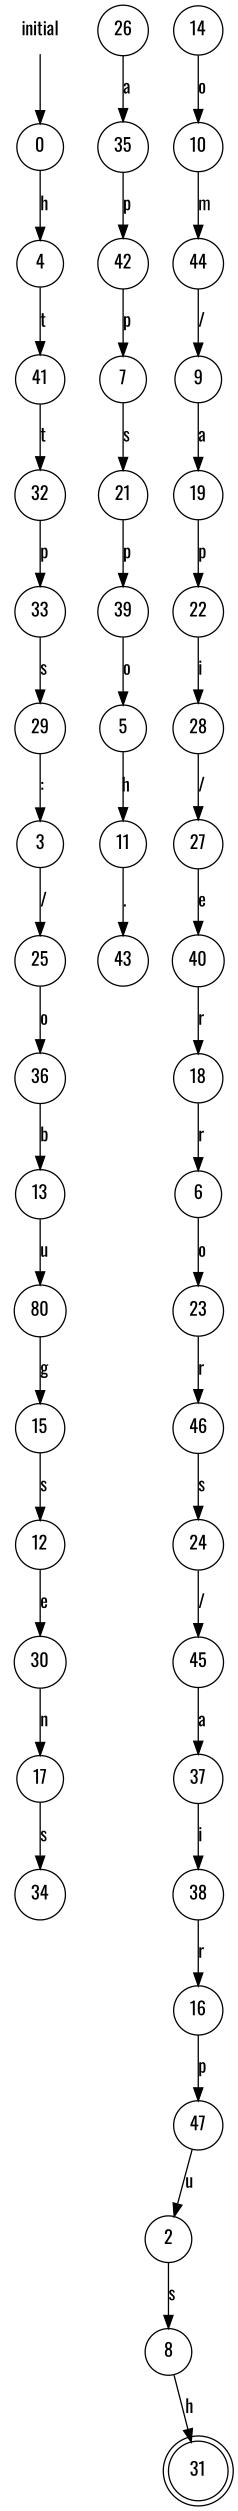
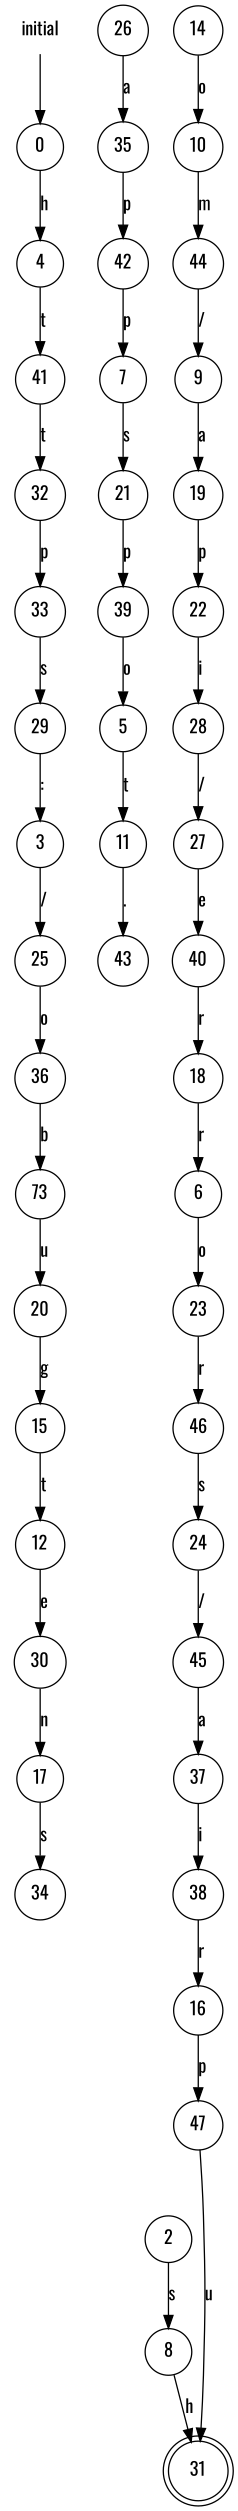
(126, 787) -> (126, 787)
(40, 1194) -> (40, 1194)
(40, 1311) -> (40, 1311)
(44, 1487) -> (44, 1487)
(185, 2177) -> (205, 2289)
